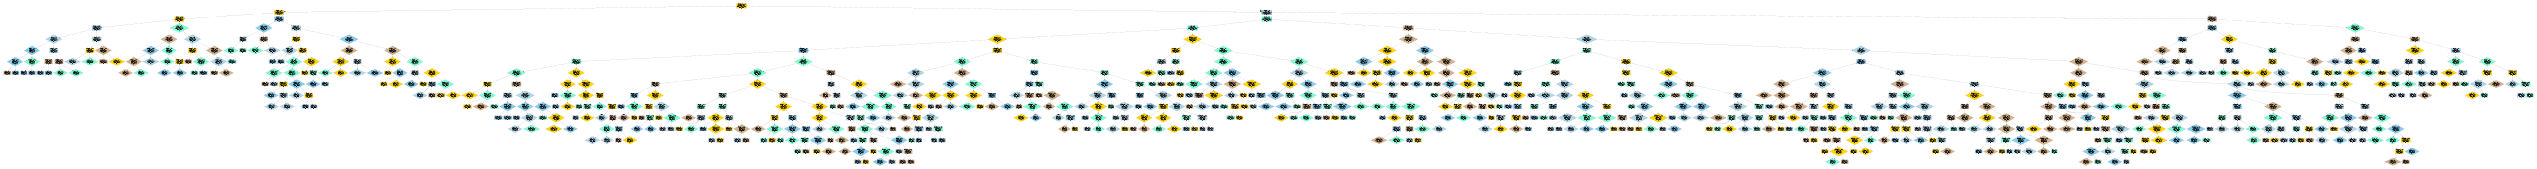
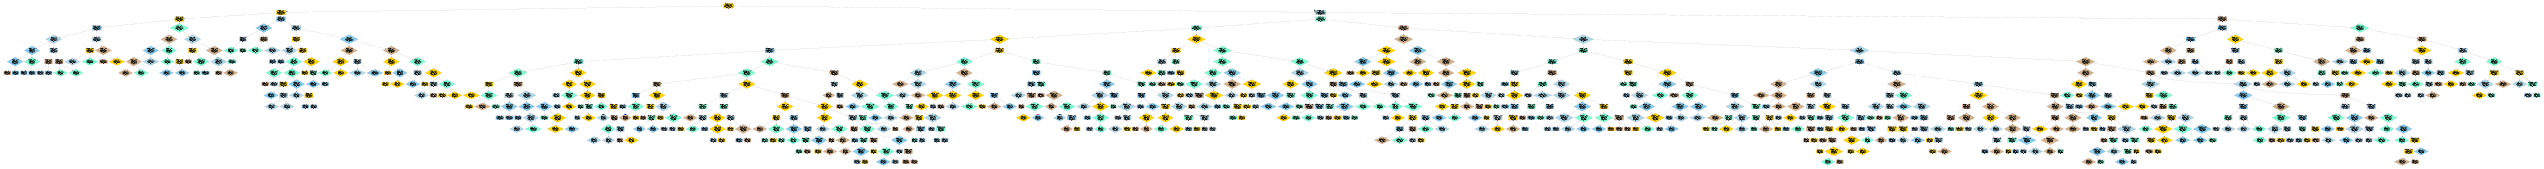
(833, 107) -> none
(2119, 107) -> (2126, 107)
none -> (1960, 129)
